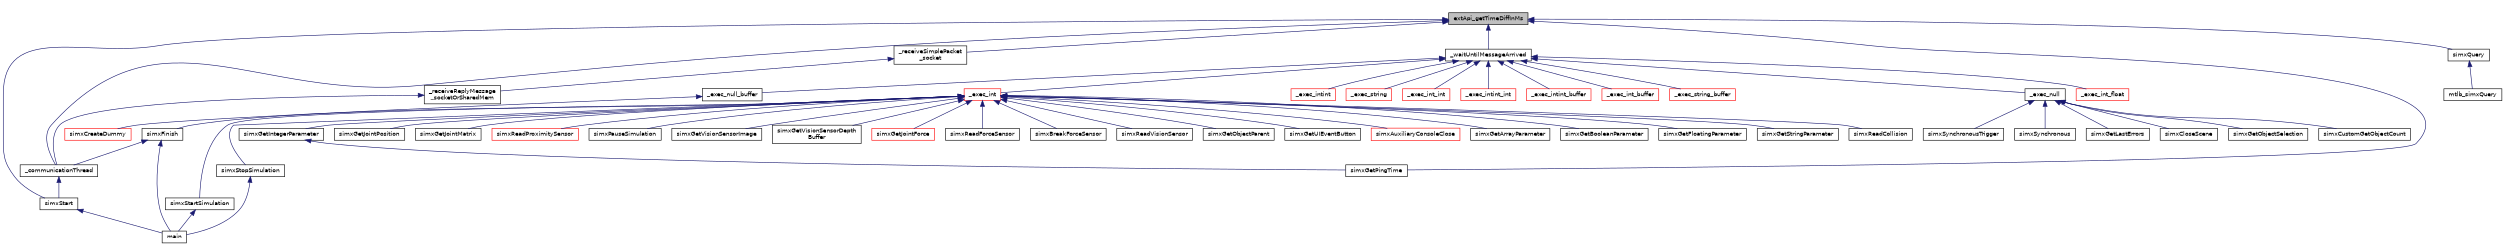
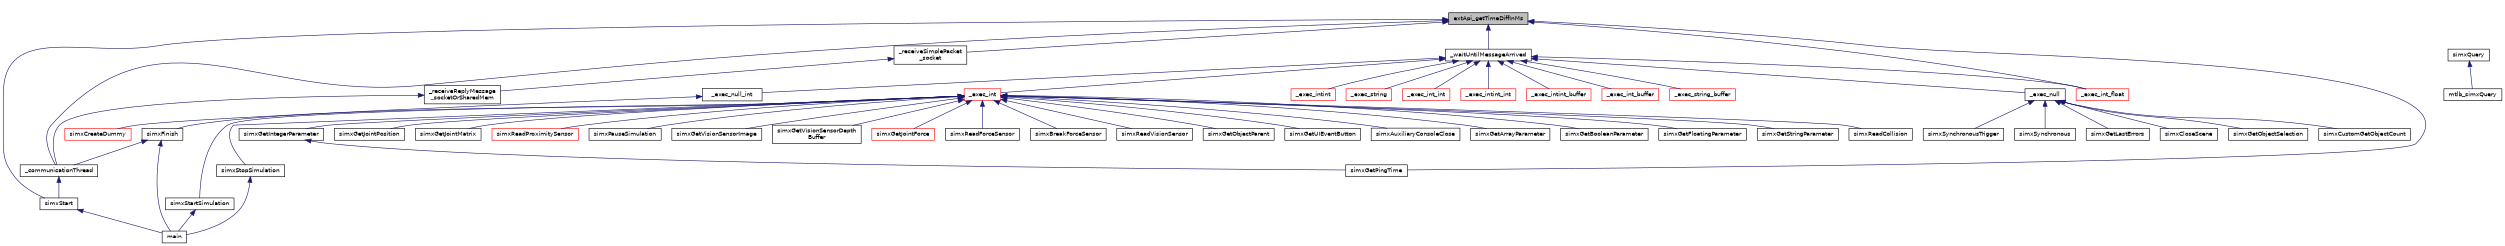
(1994, 23) -> (1811, 47)
(732, 95) -> (732, 95)
(1416, 134) -> (1416, 134)
